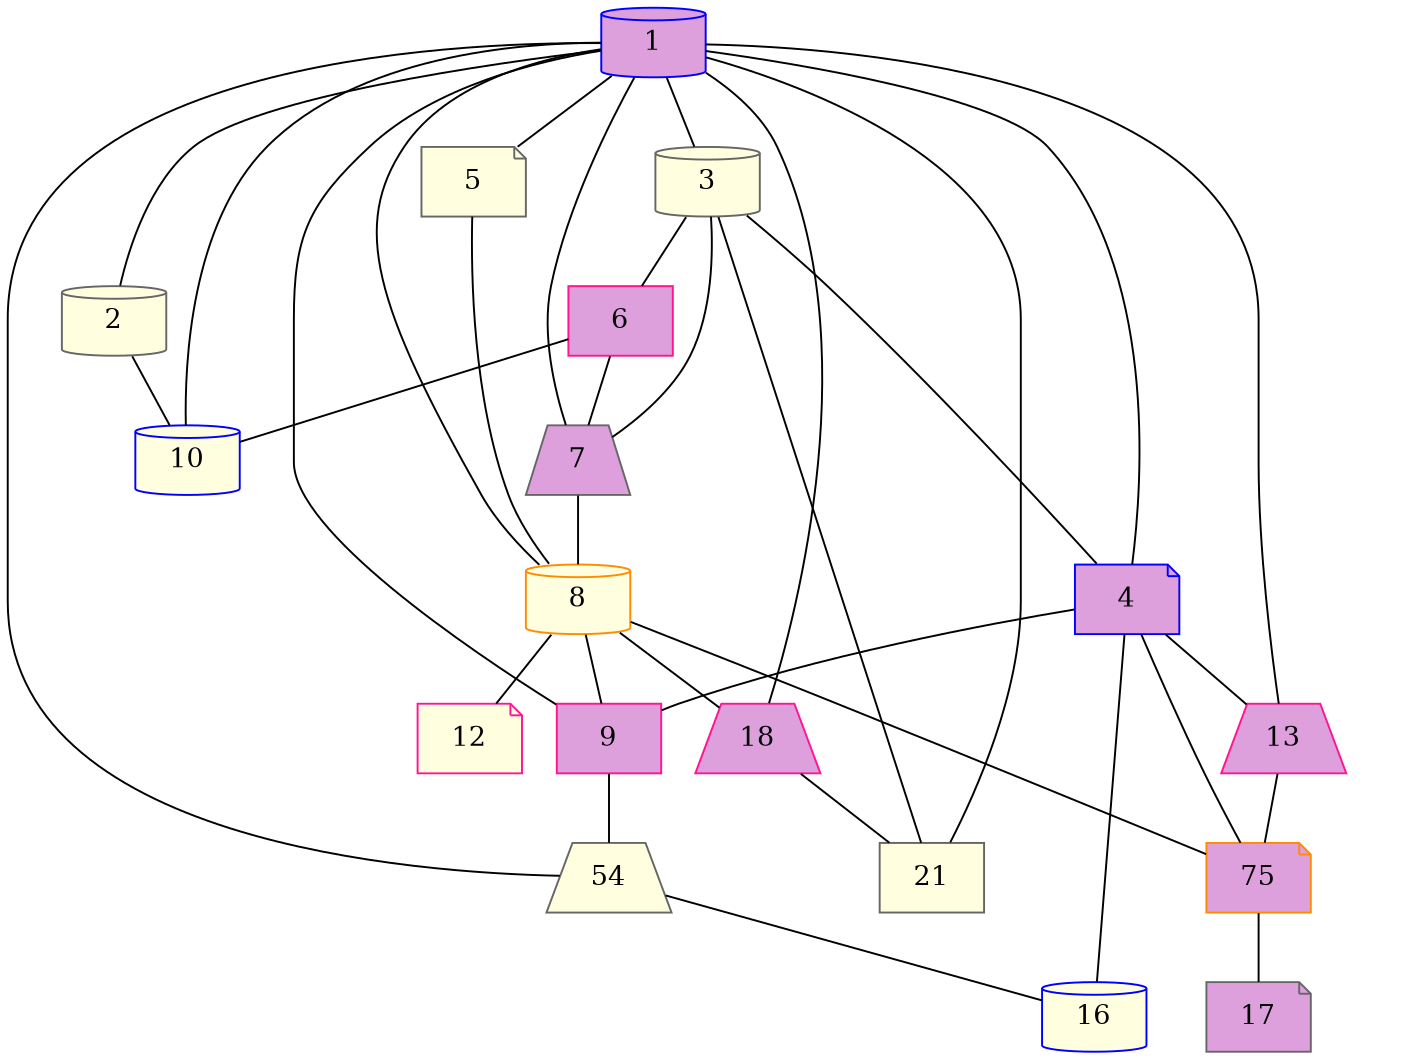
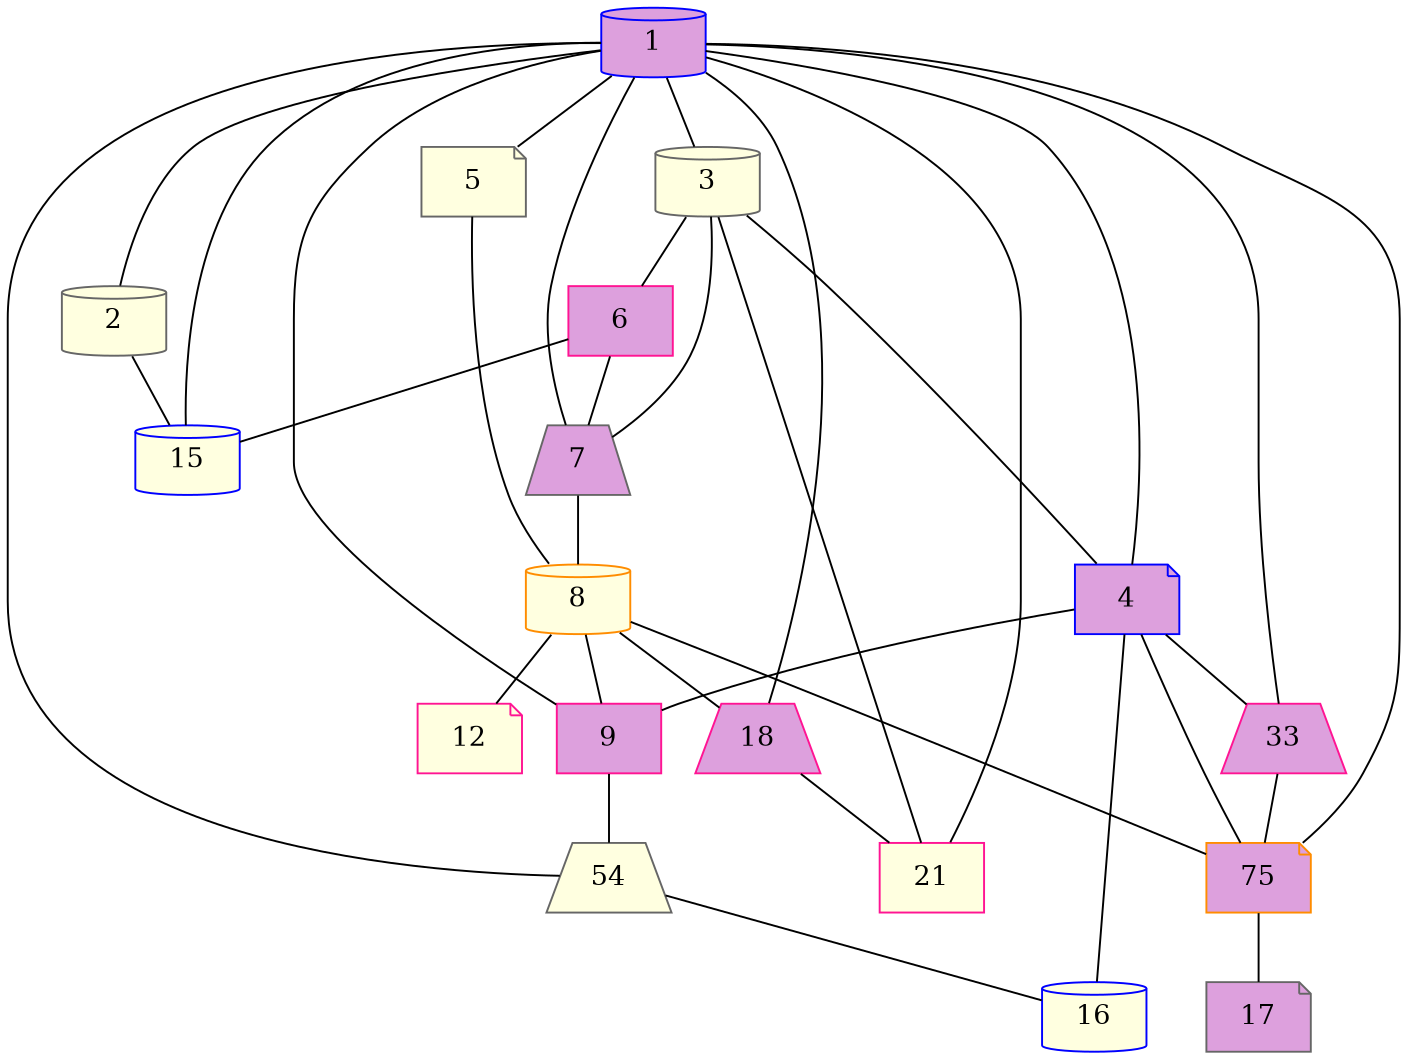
(380, 262) -> (1351, 213)
(188, 460) -> (188, 460)
(1284, 739) -> (1284, 739)
(932, 878) -> (932, 878)
